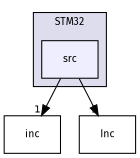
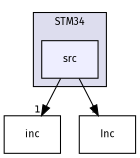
(70, 22) -> (70, 22)
